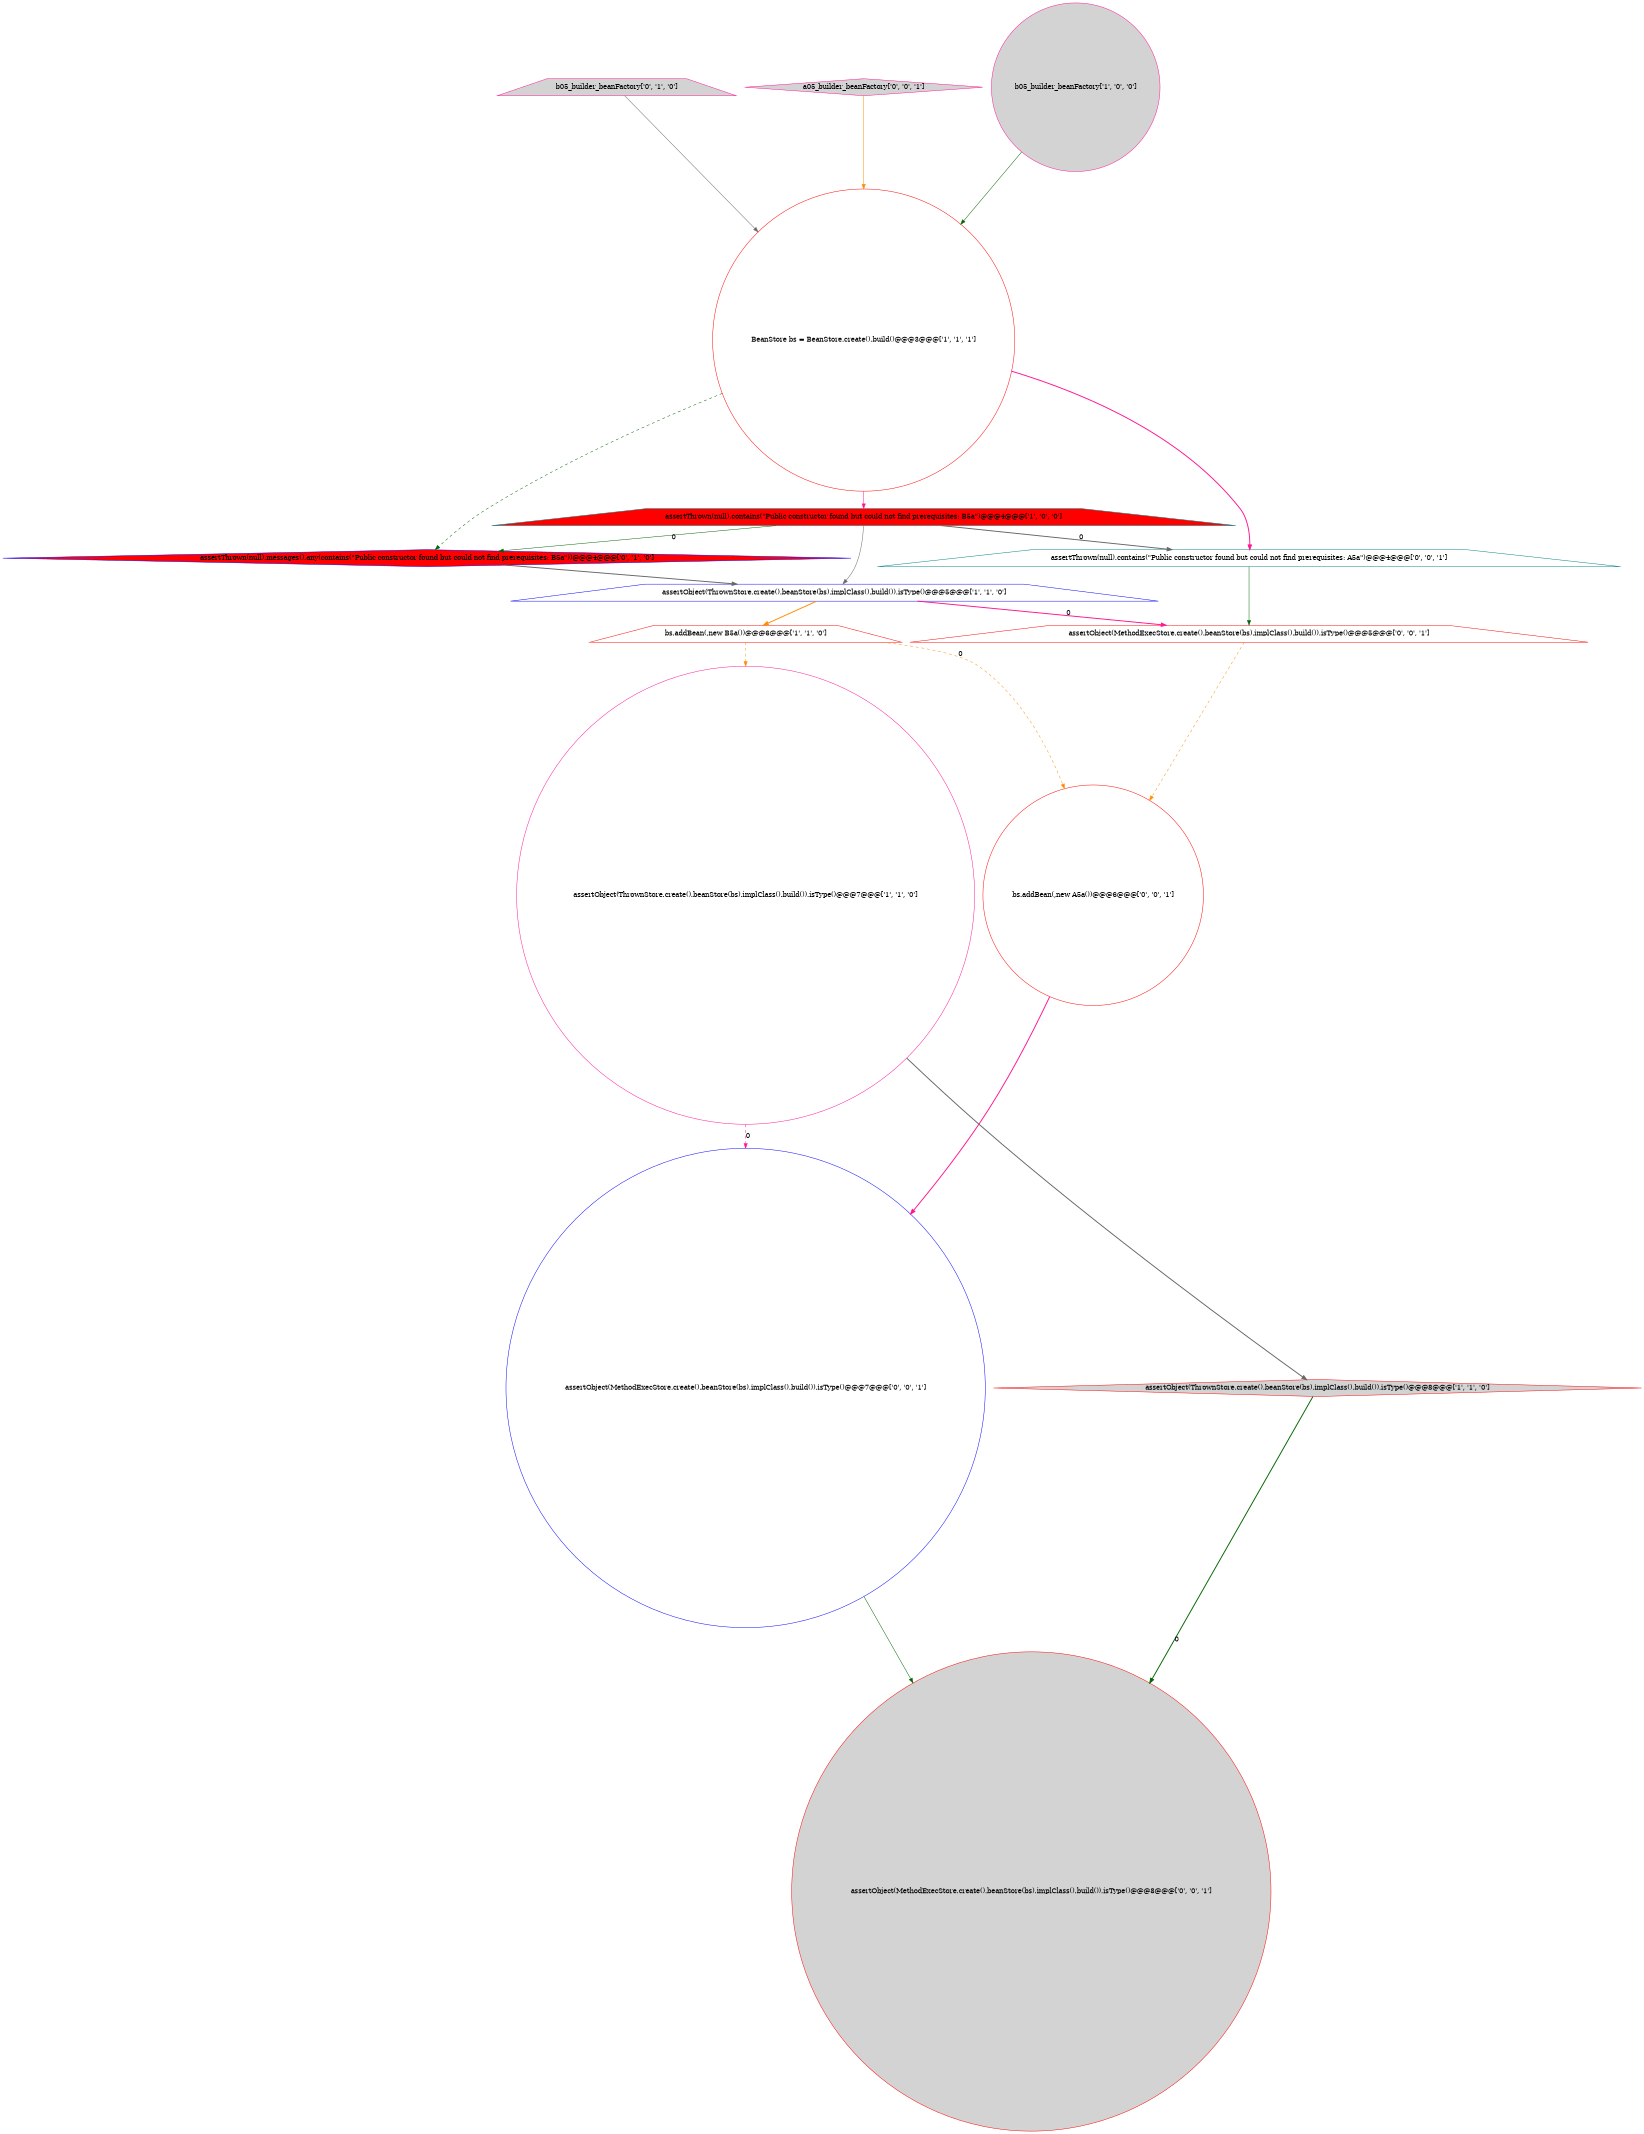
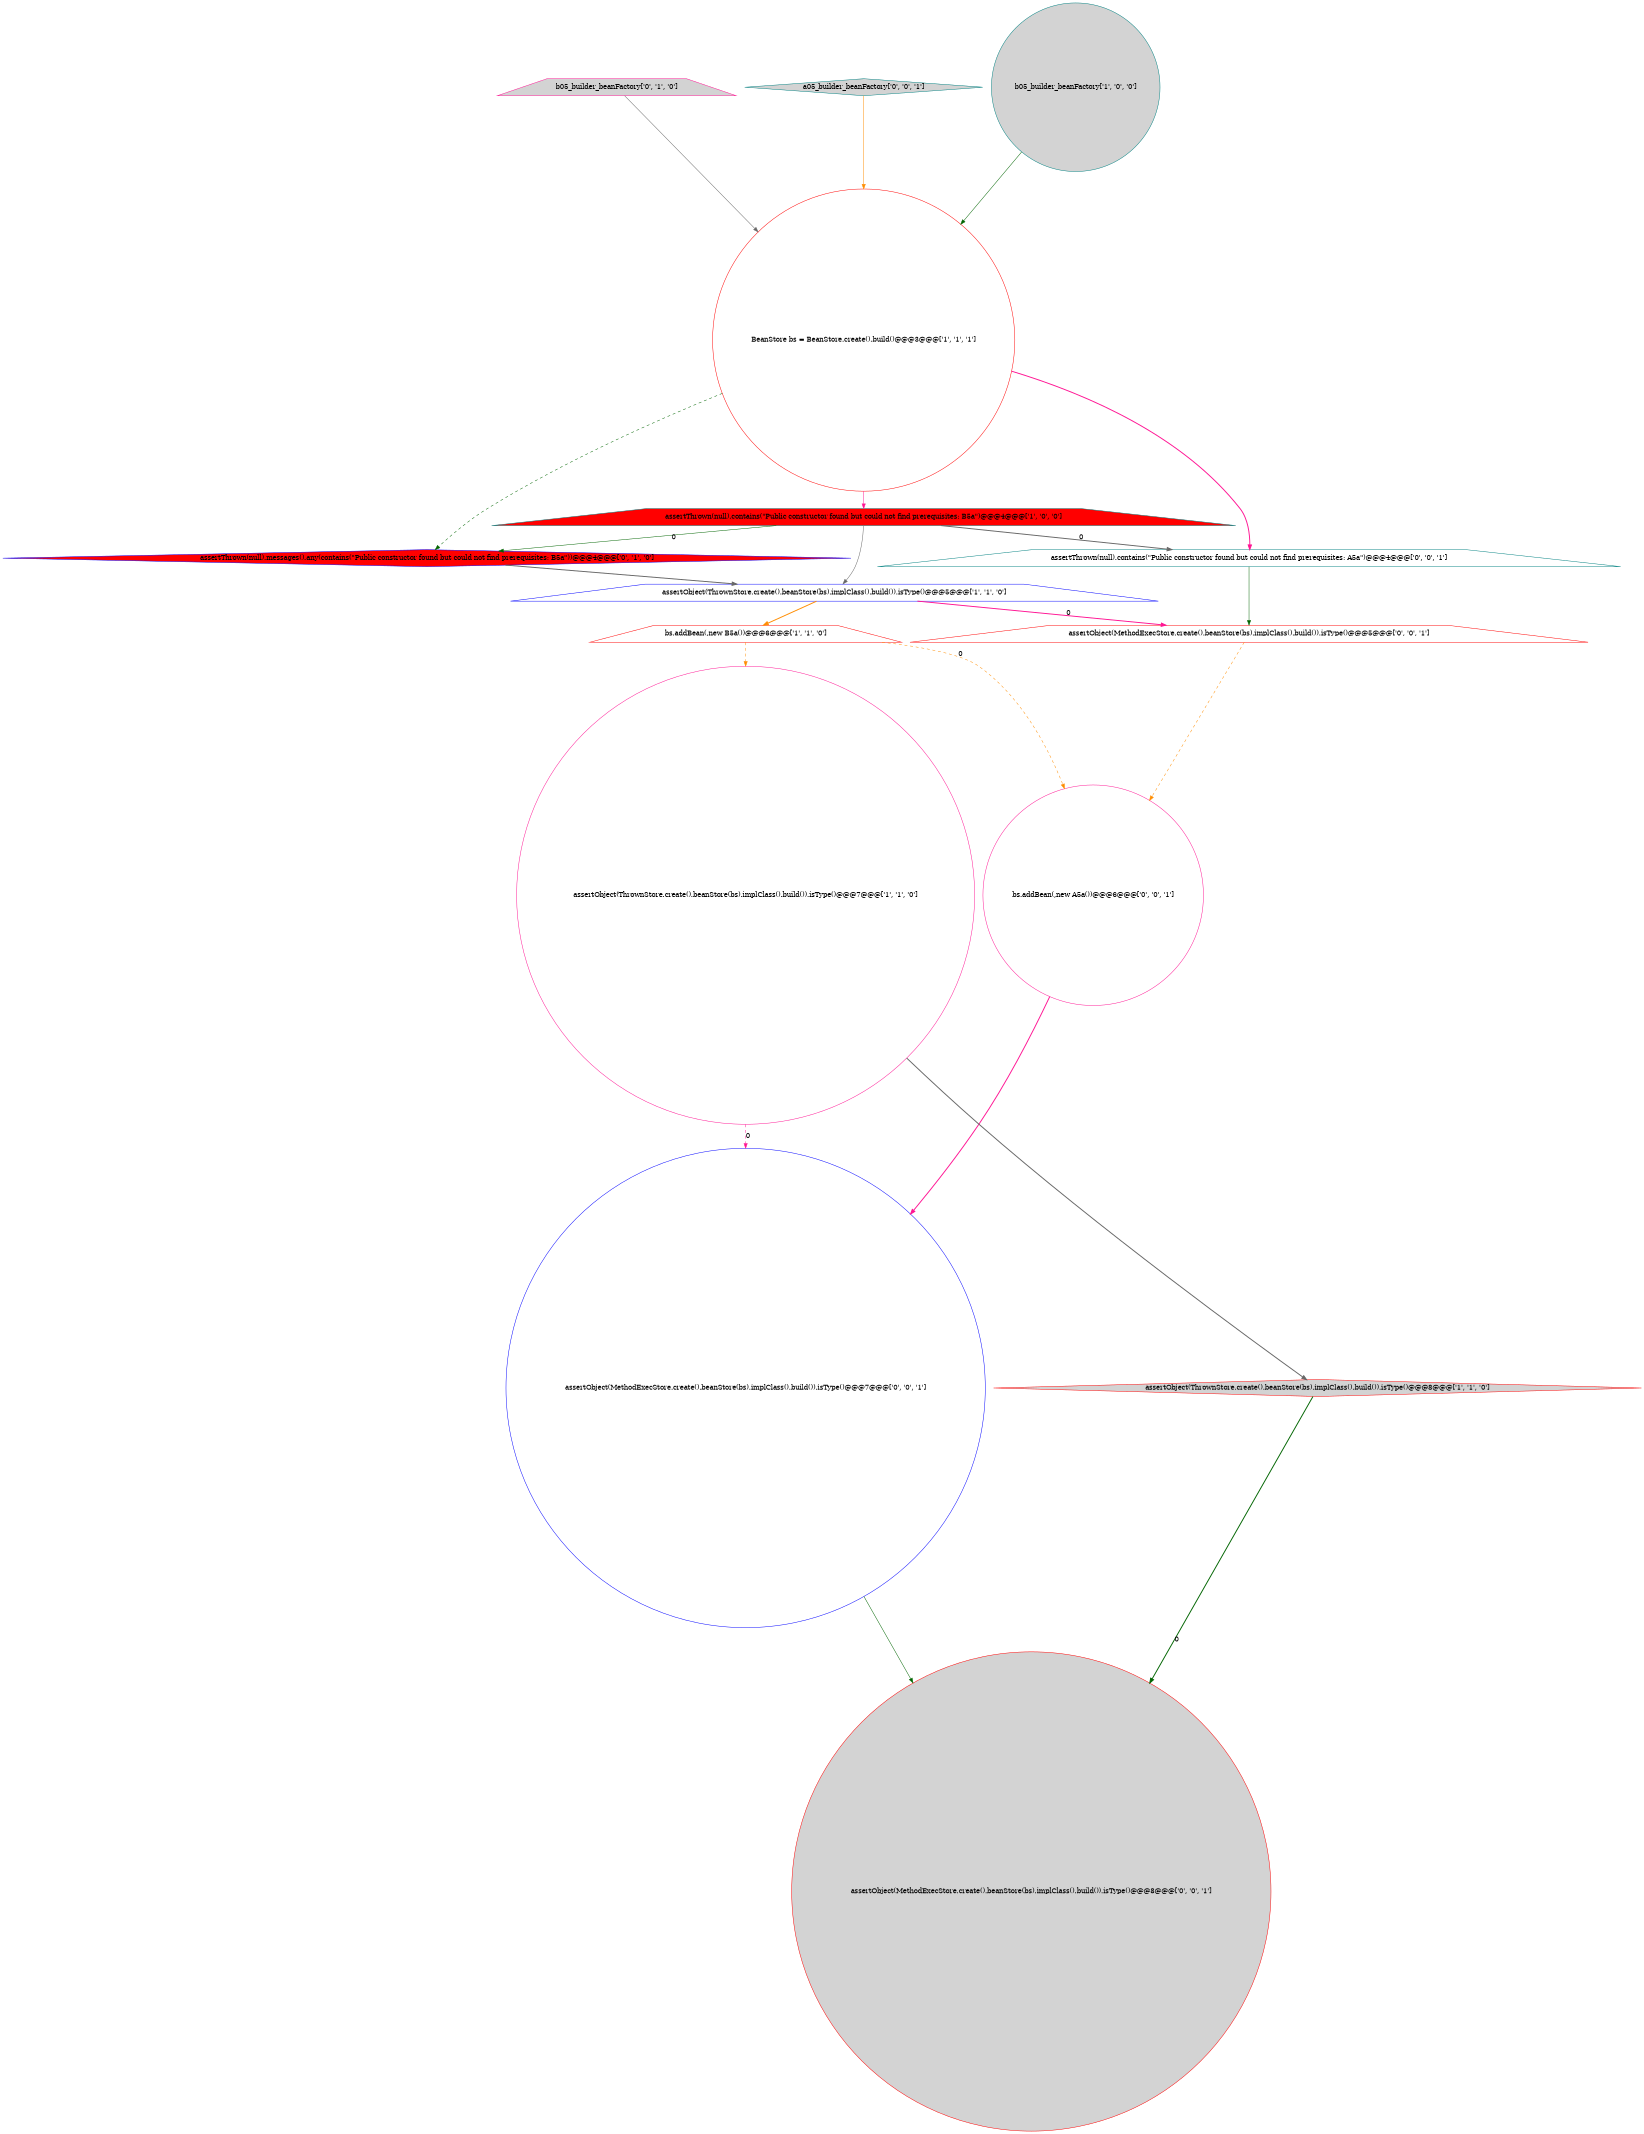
(864, 87) -> (864, 87)
(1076, 87) -> (1076, 87)
(1093, 895) -> (1093, 895)
